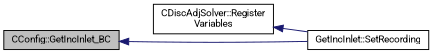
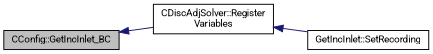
(218, 42) -> (141, 29)
